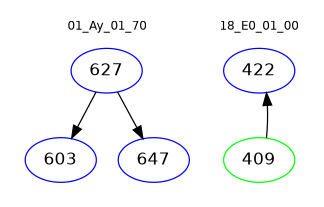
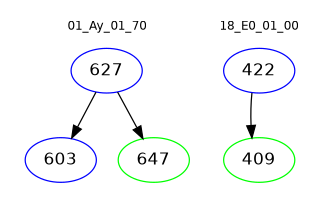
(268, 122) -> (251, 109)
(154, 160) -> (154, 160)
